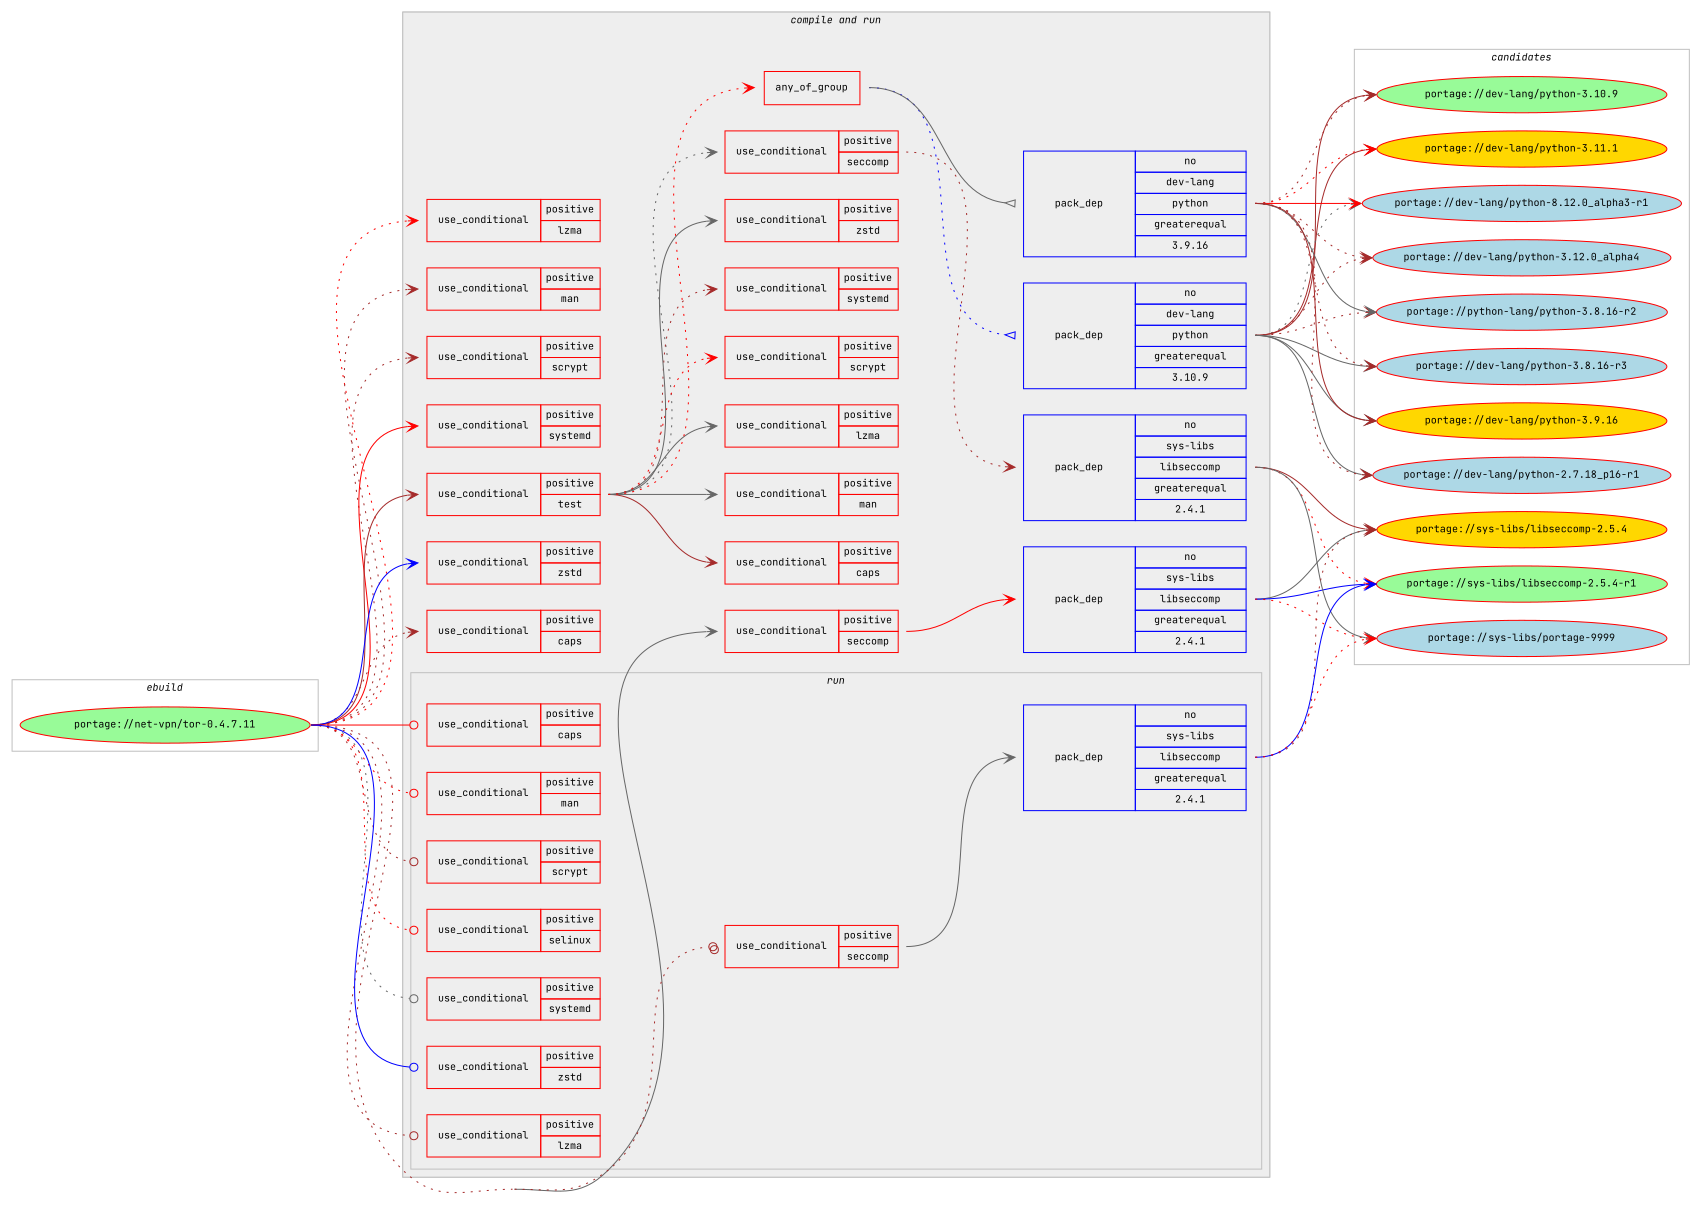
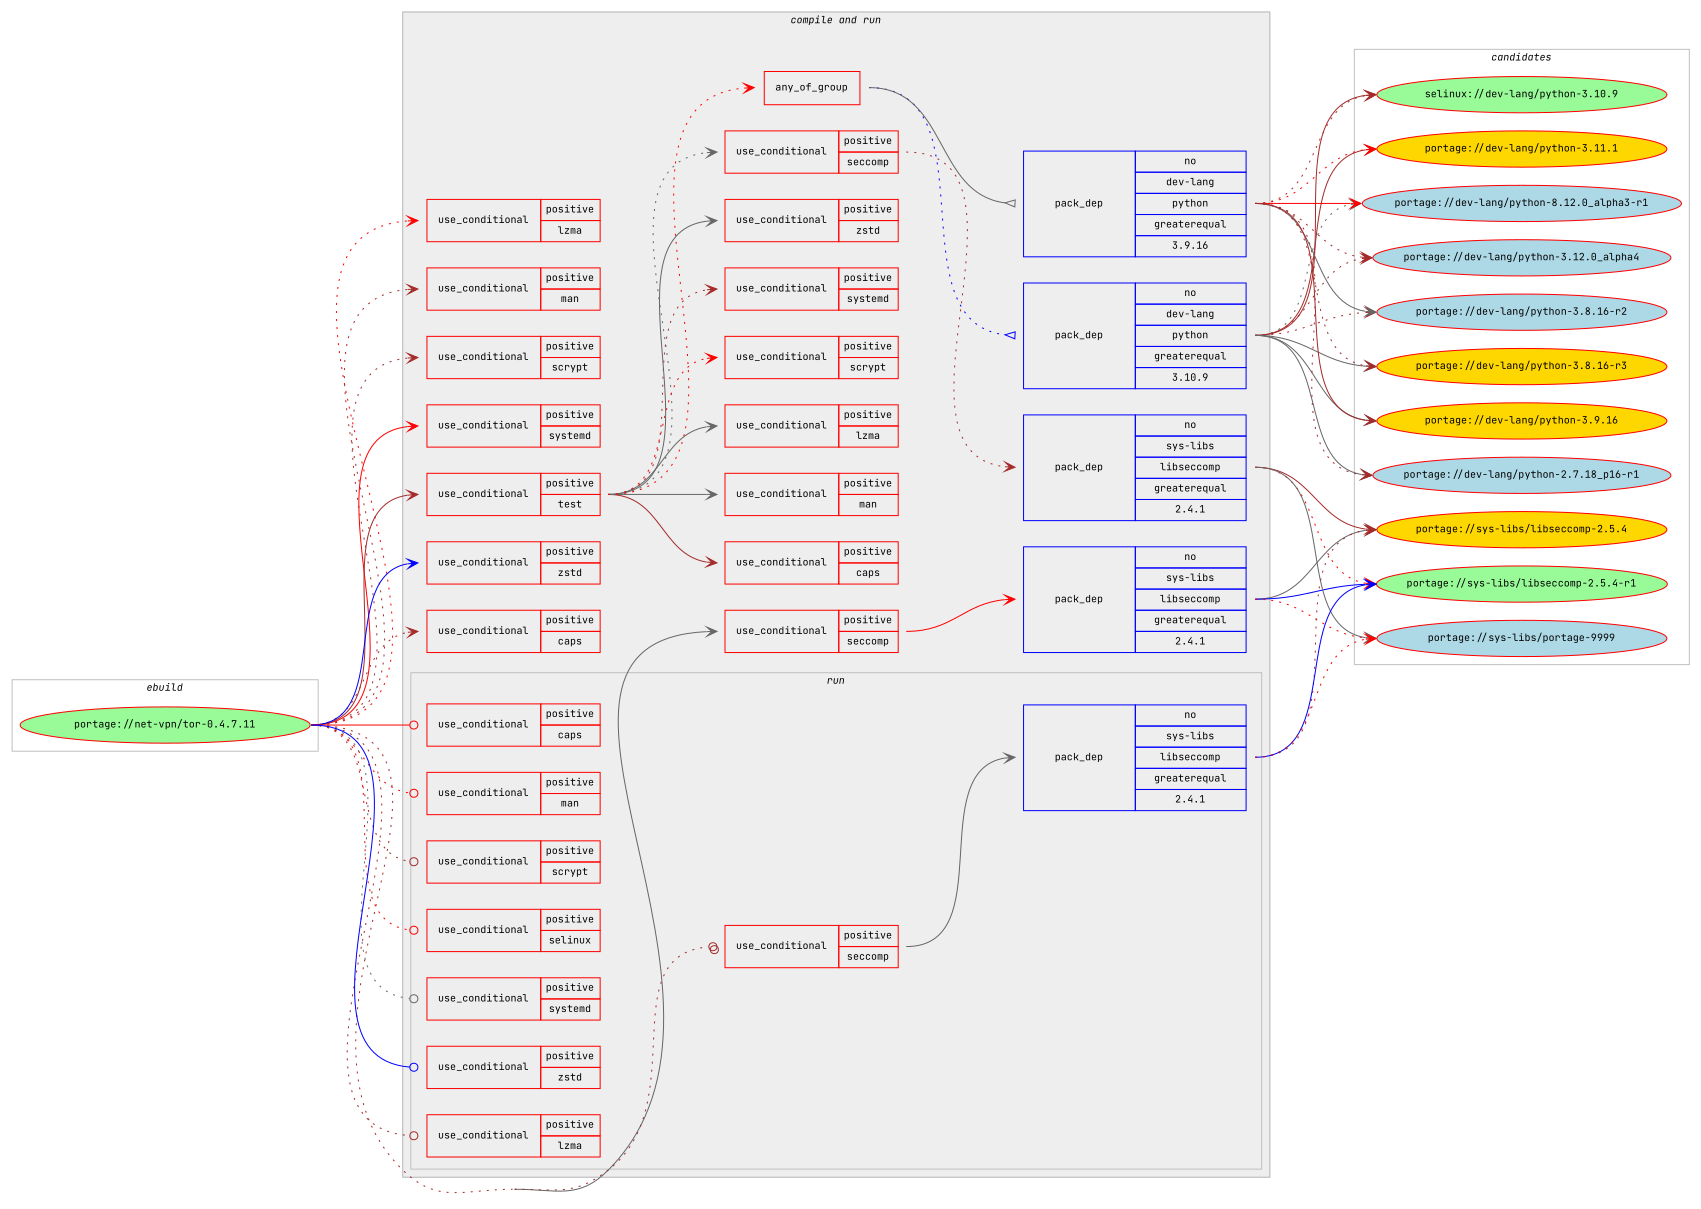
(1522, 95) -> (1522, 95)
(1522, 312) -> (1522, 312)
(1522, 367) -> (1522, 367)
